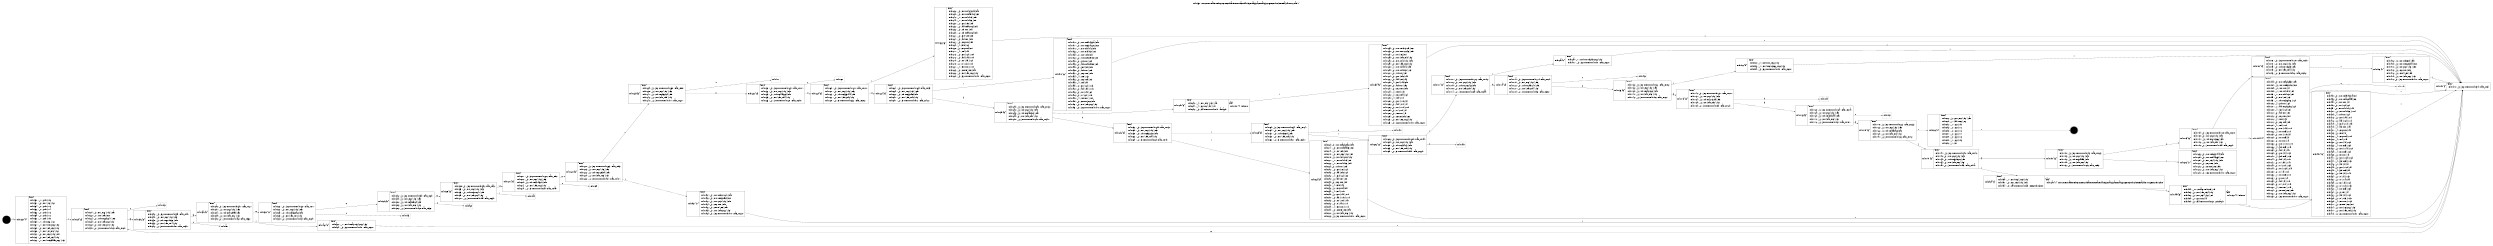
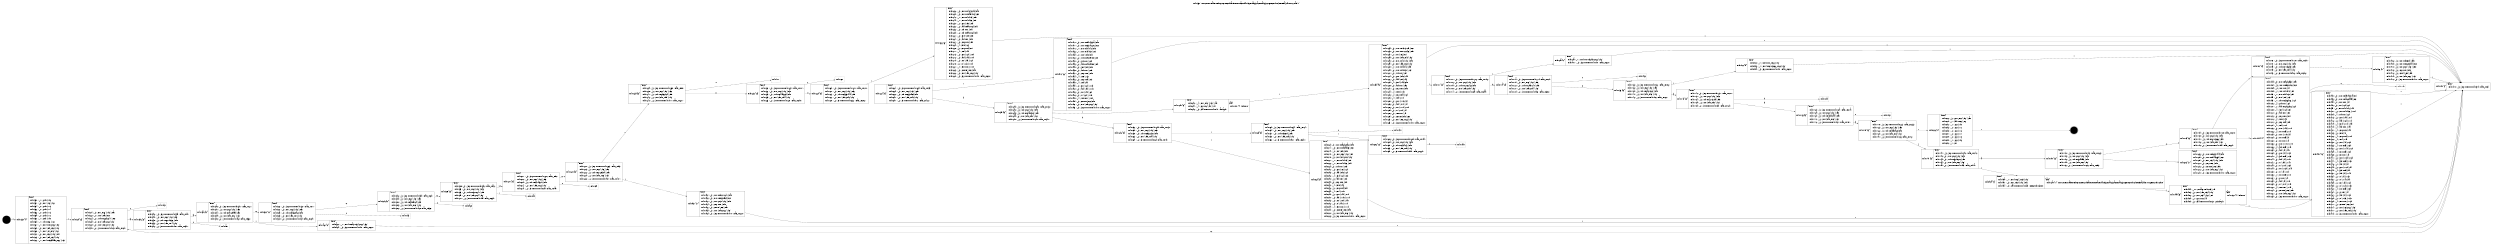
(871, 94) -> none
(1443, 117) -> (1429, 85)
